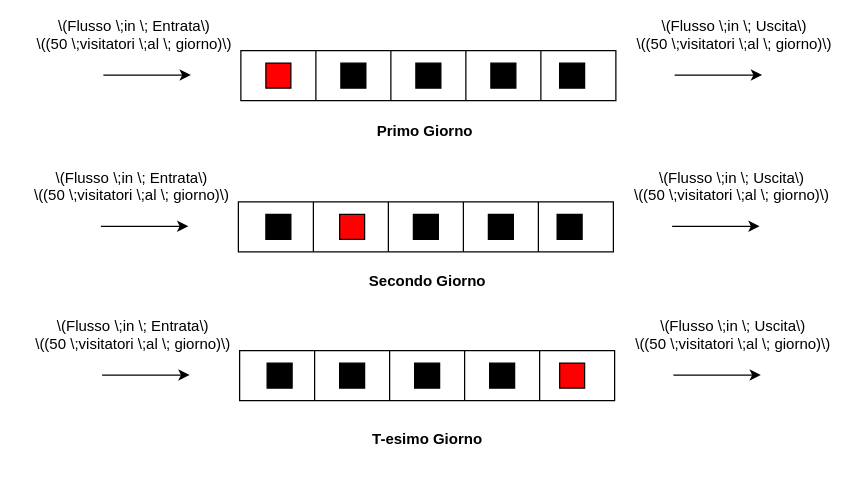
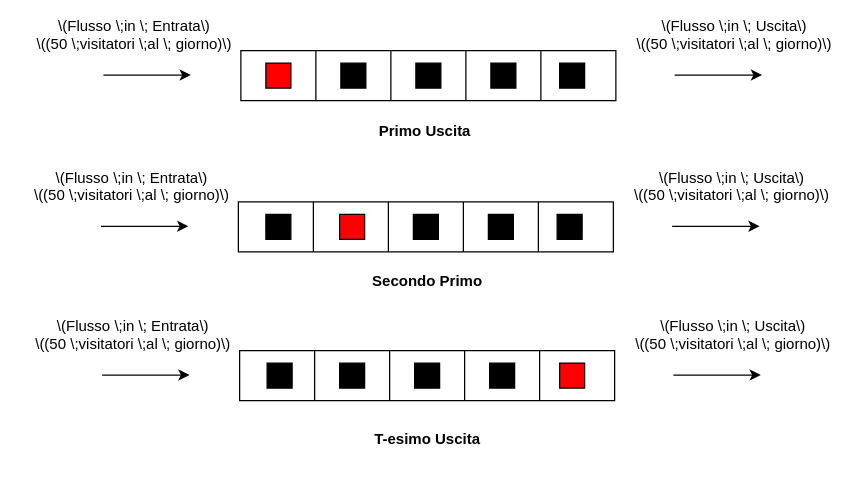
(425, 132) -> (425, 132)
(428, 282) -> (428, 282)
(428, 439) -> (428, 439)
